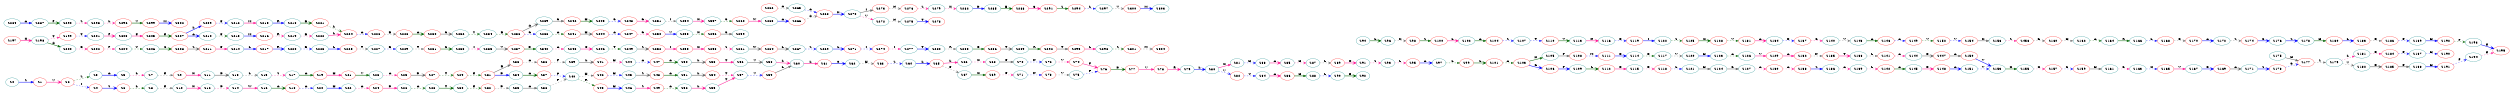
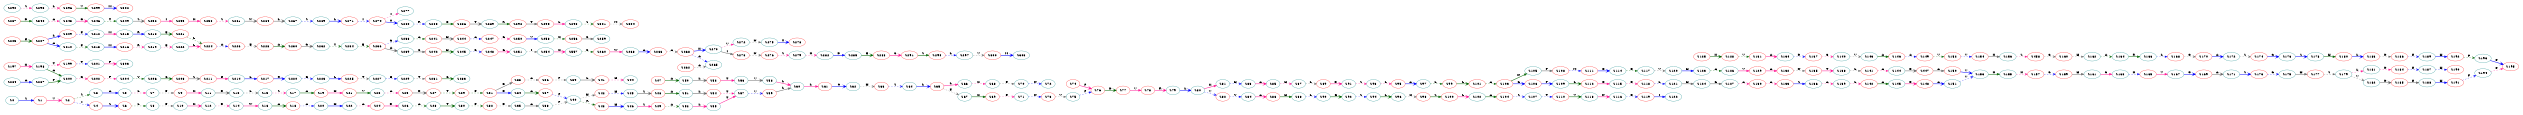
(809, 11) -> (698, 58)
(53, 23) -> (53, 82)
(136, 36) -> none
(1675, 41) -> none
(488, 49) -> none
(922, 49) -> (390, 22)
(949, 49) -> (418, 24)
(642, 62) -> none
(1005, 62) -> (1006, 84)
(1061, 62) -> none
(2291, 66) -> (2272, 74)
(2123, 69) -> (2105, 74)
none -> (1360, 97)
